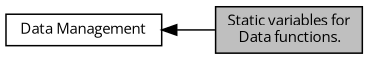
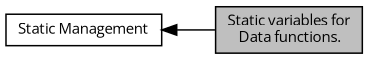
(84, 30) -> (84, 30)
